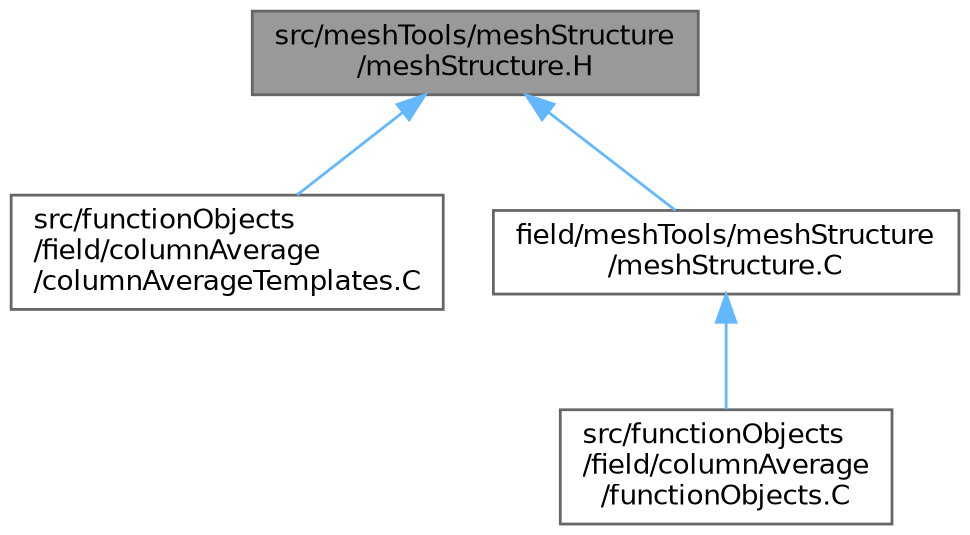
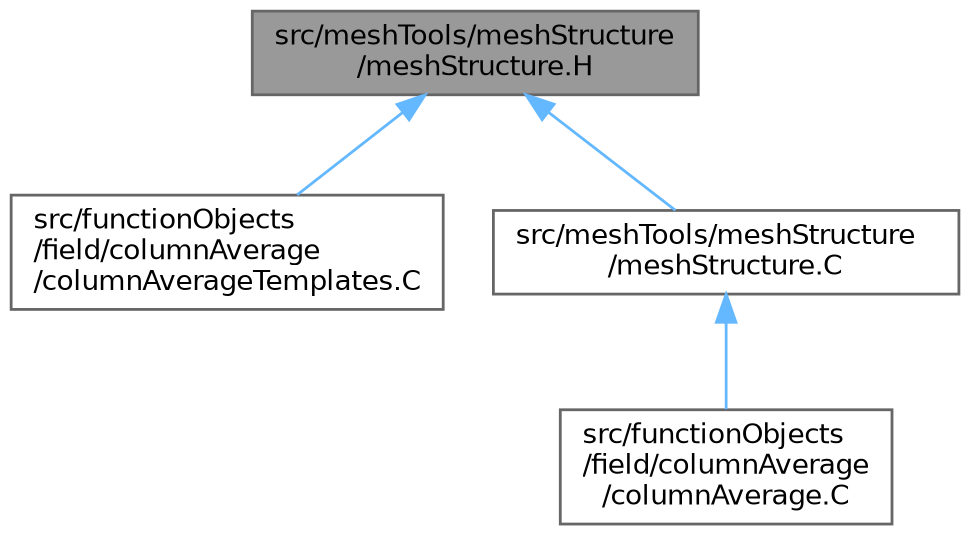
(726, 252) -> (726, 252)
(726, 467) -> (726, 467)
